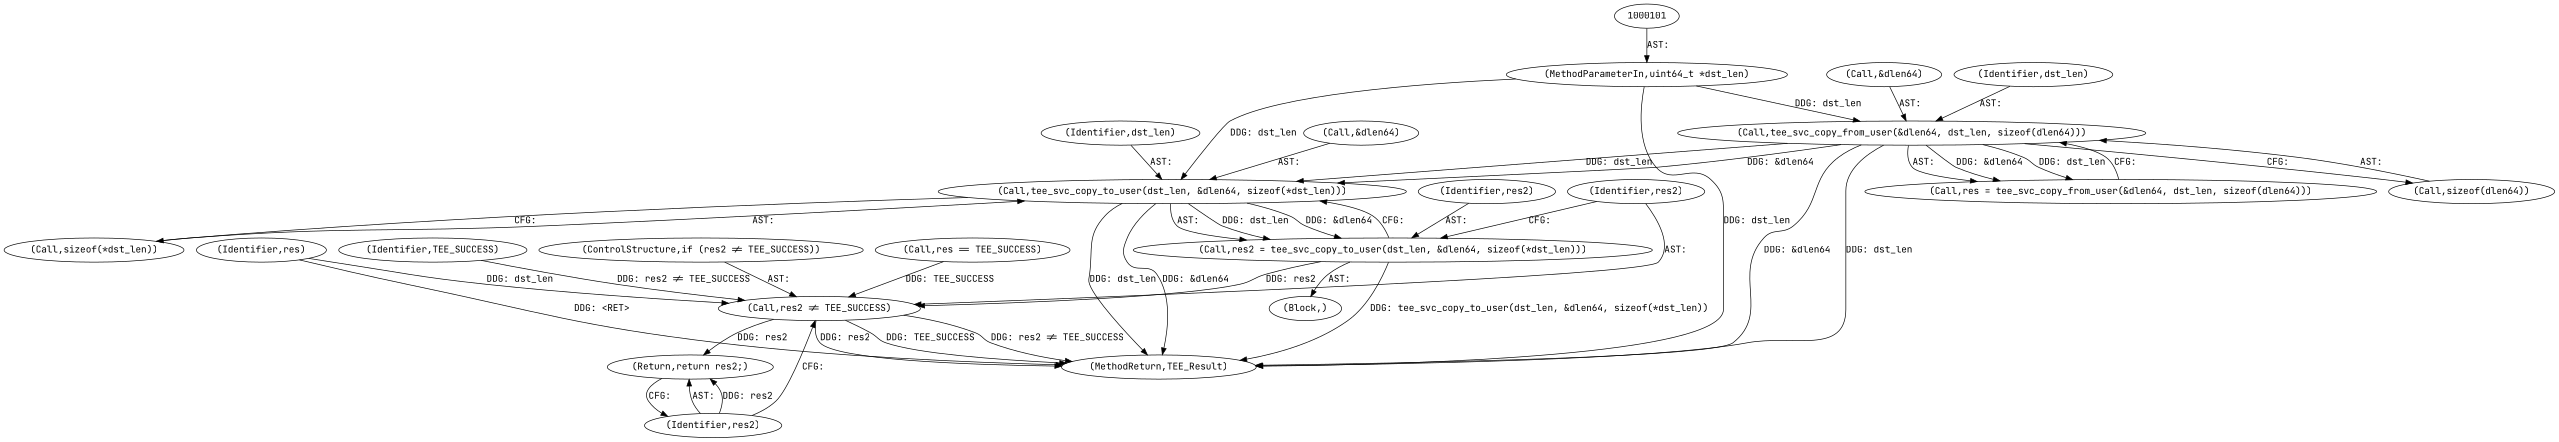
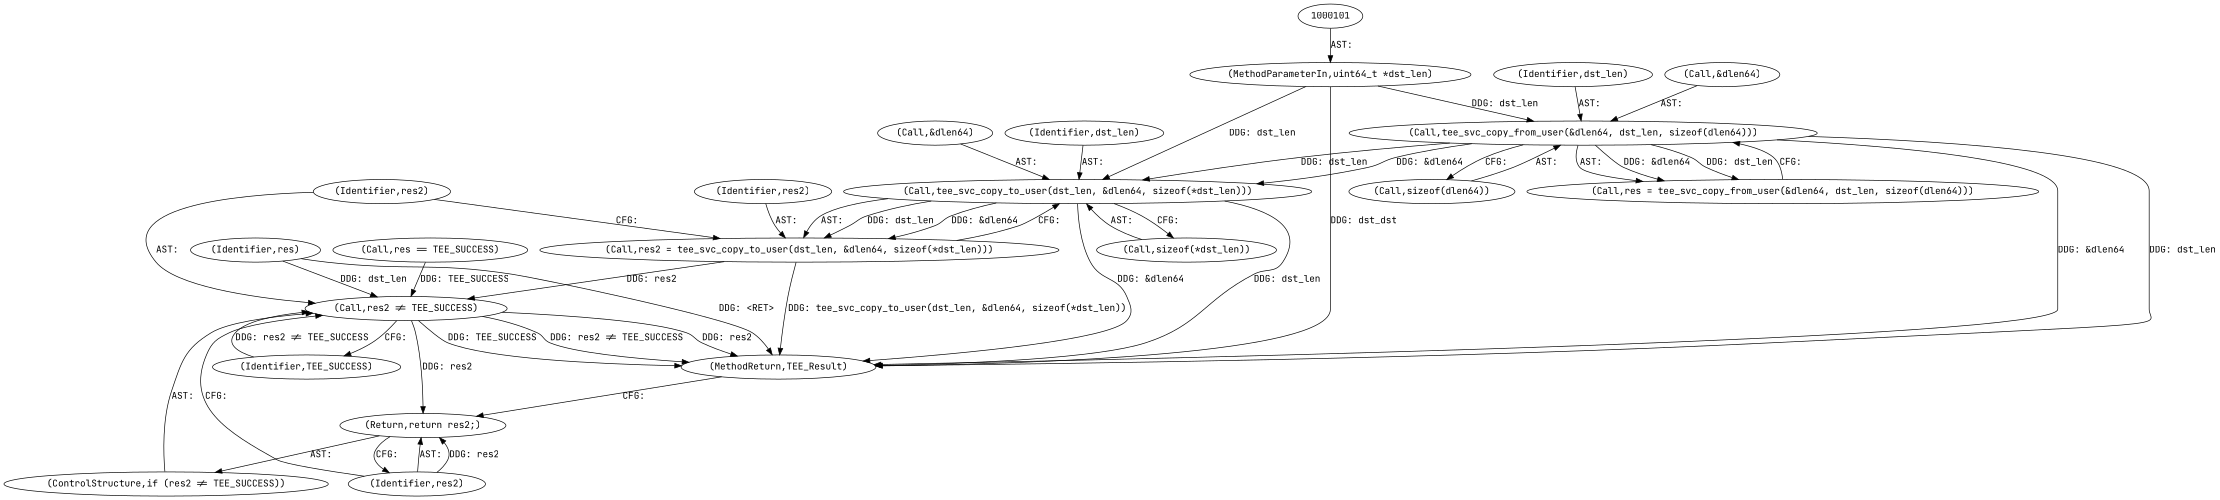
(1757, 221) -> (1364, 221)
(1305, 309) -> none
none -> (376, 340)
none -> (602, 396)
none -> (301, 453)
